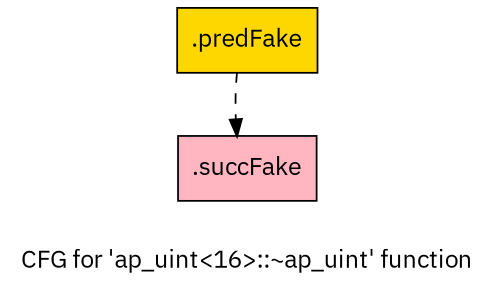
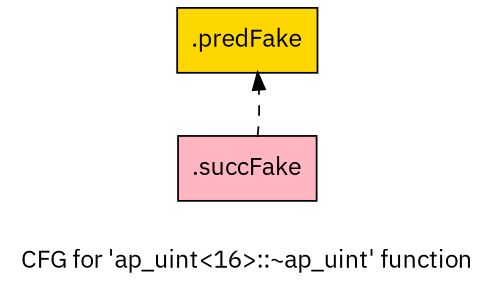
(236, 96) -> (259, 113)
